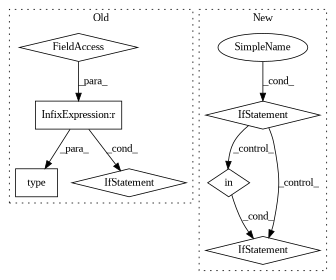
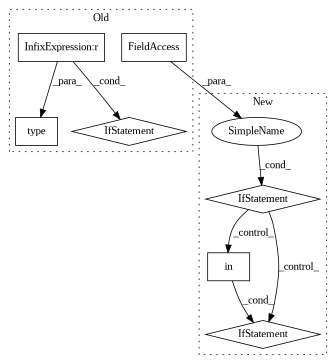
(79, 47) -> (154, 47)
(79, 77) -> (203, 87)
(229, 183) -> (229, 267)
